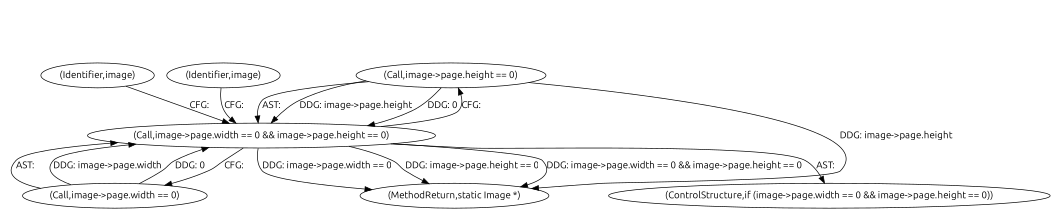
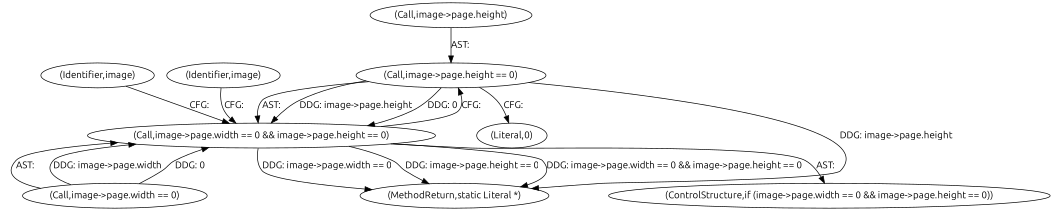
none -> (451, 15)
none -> (512, 136)
(210, 170) -> none
(454, 196) -> (454, 196)
